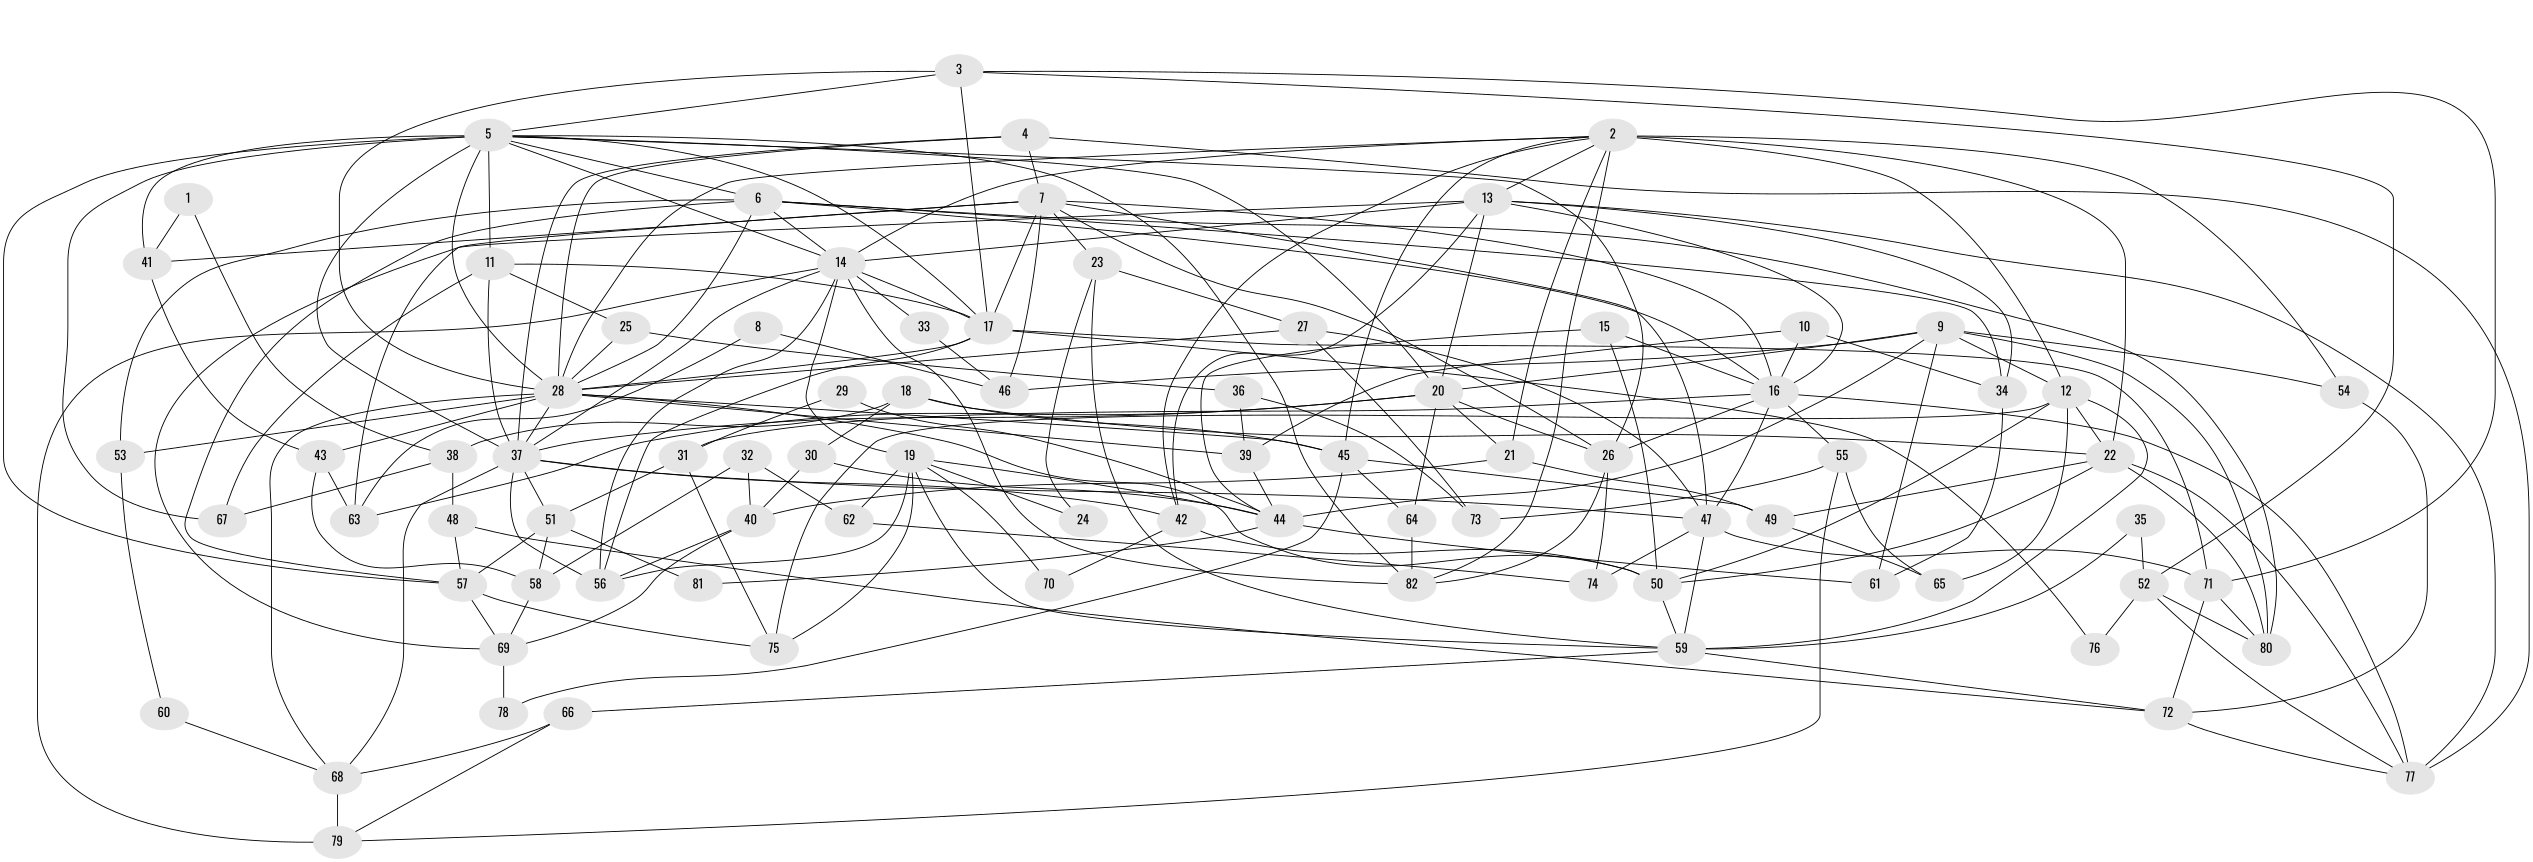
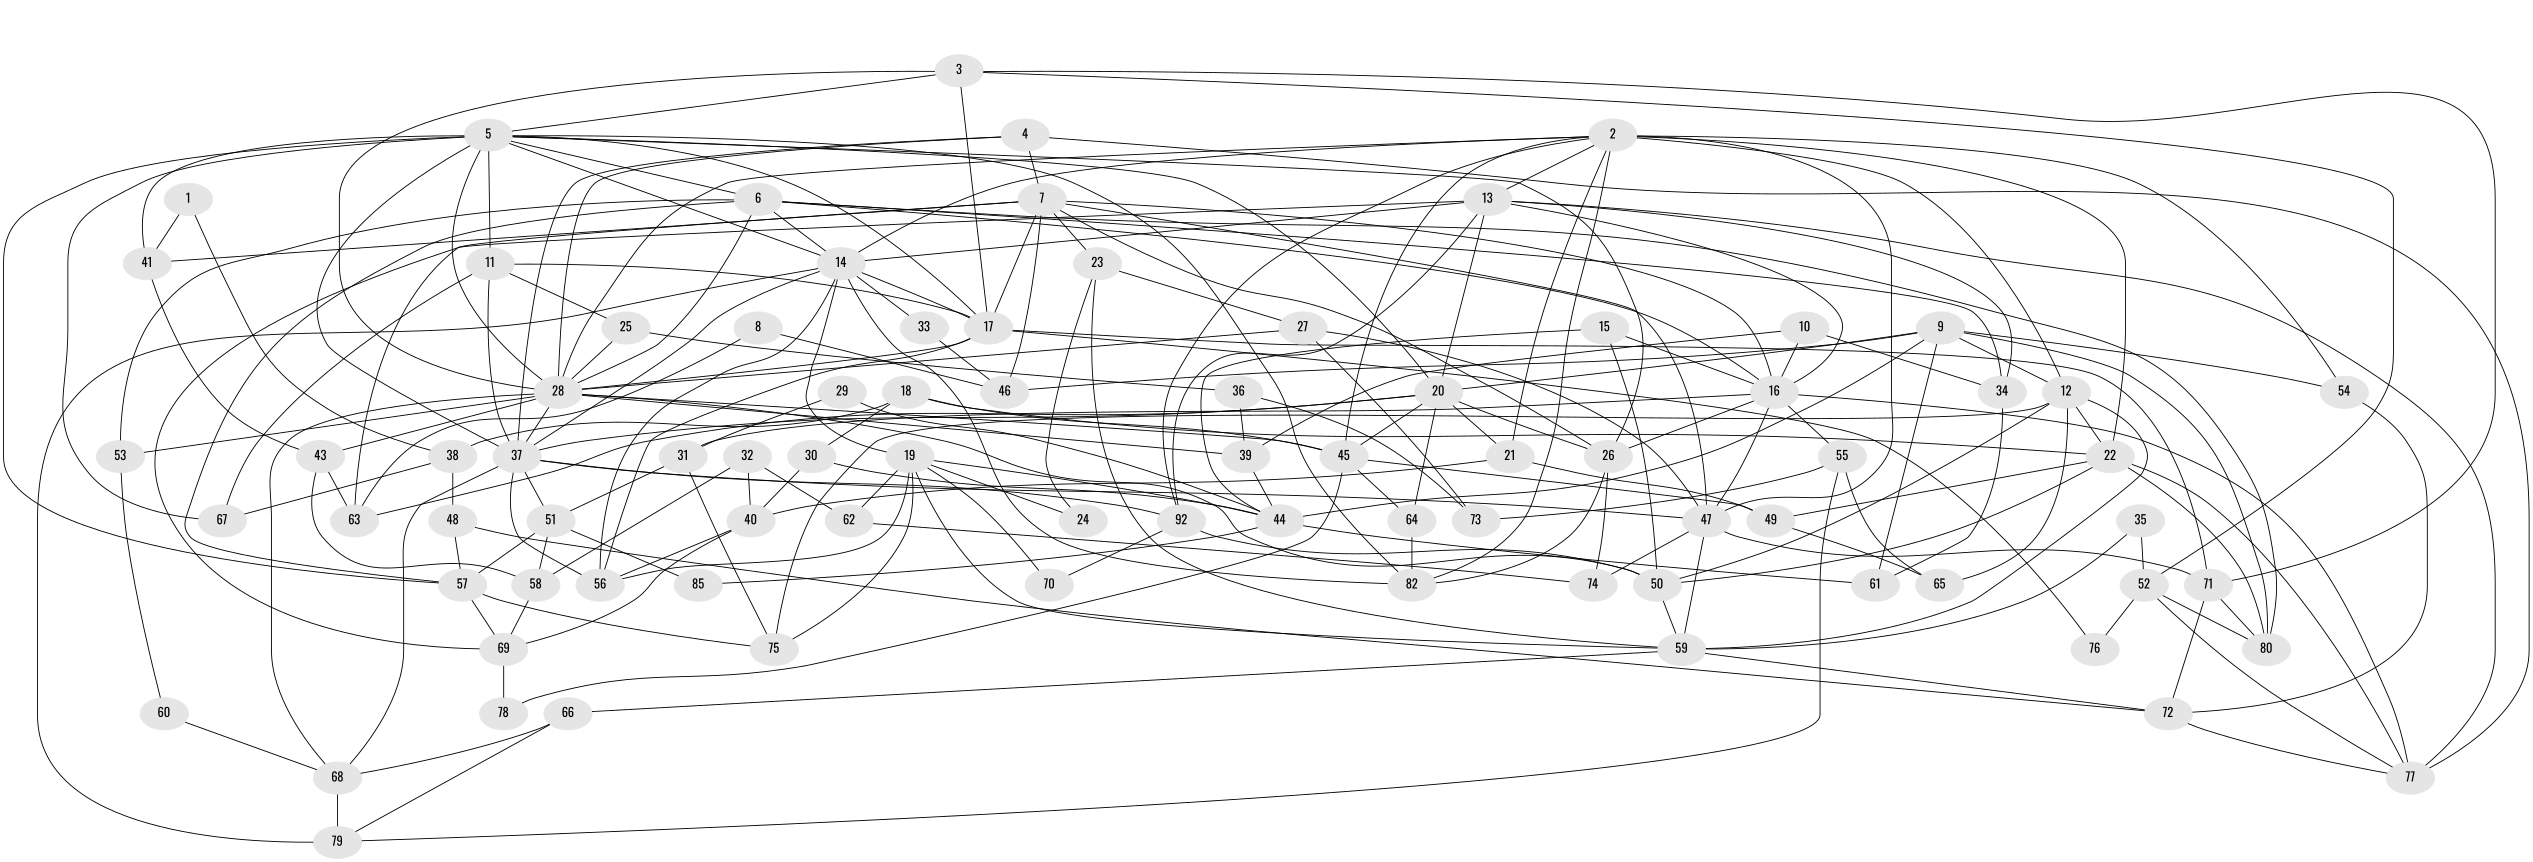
none -> (1891, 277)
none -> (1390, 425)
(1182, 521) -> (1182, 521)
(698, 585) -> (698, 585)
